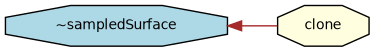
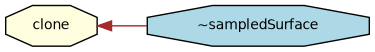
(260, 26) -> (129, 26)
